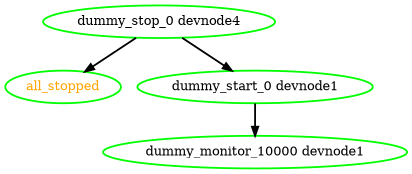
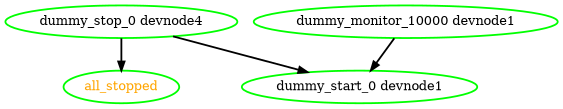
(255, 115) -> (385, 51)
